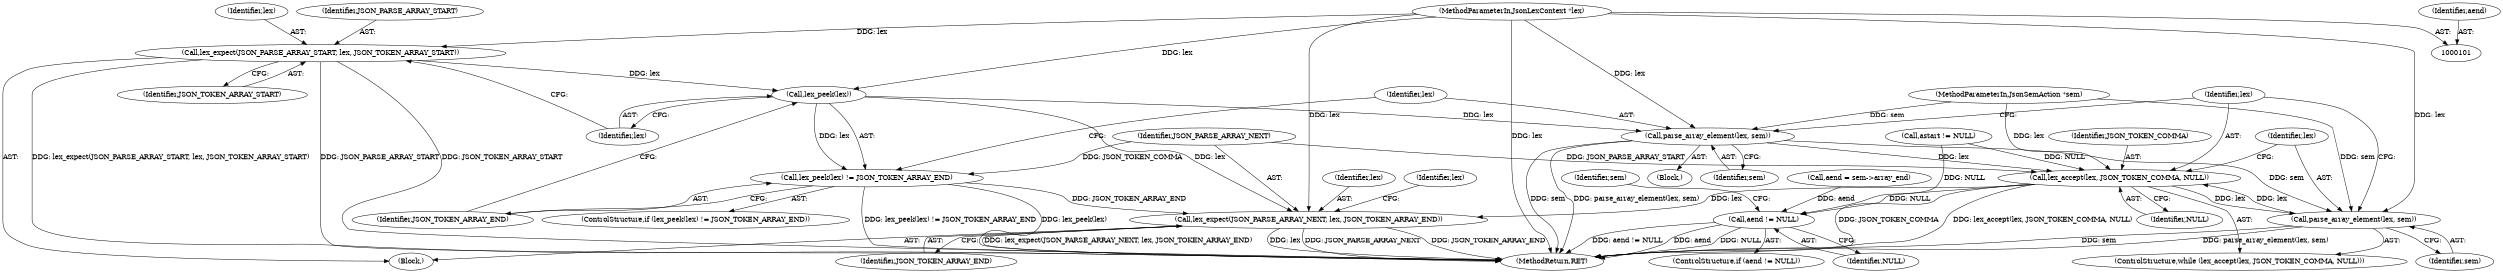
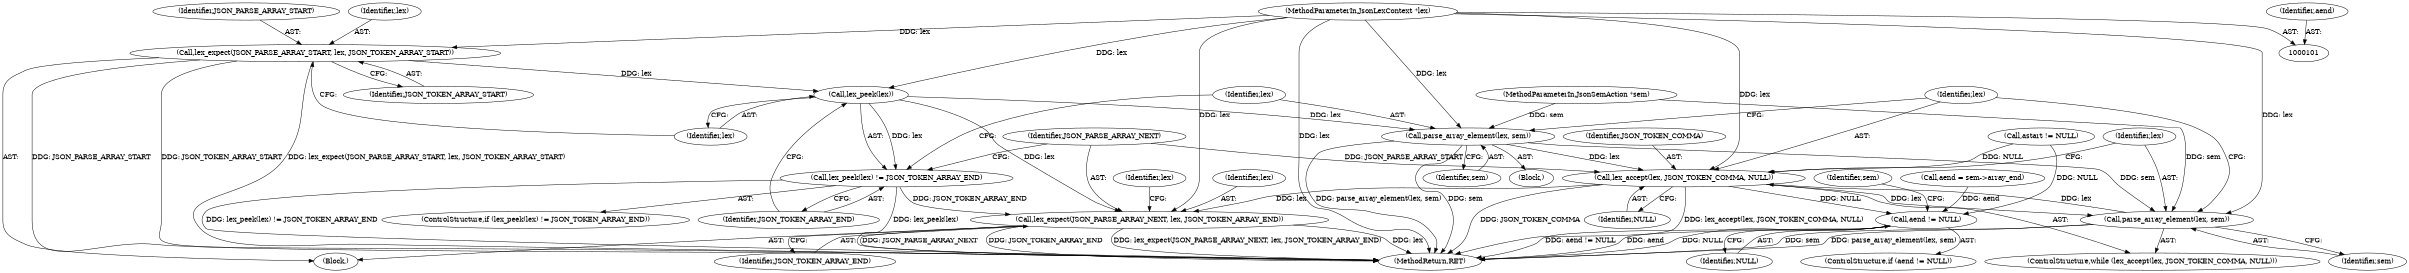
(2015, 146) -> (1664, 26)
(1132, 157) -> (1002, 157)
